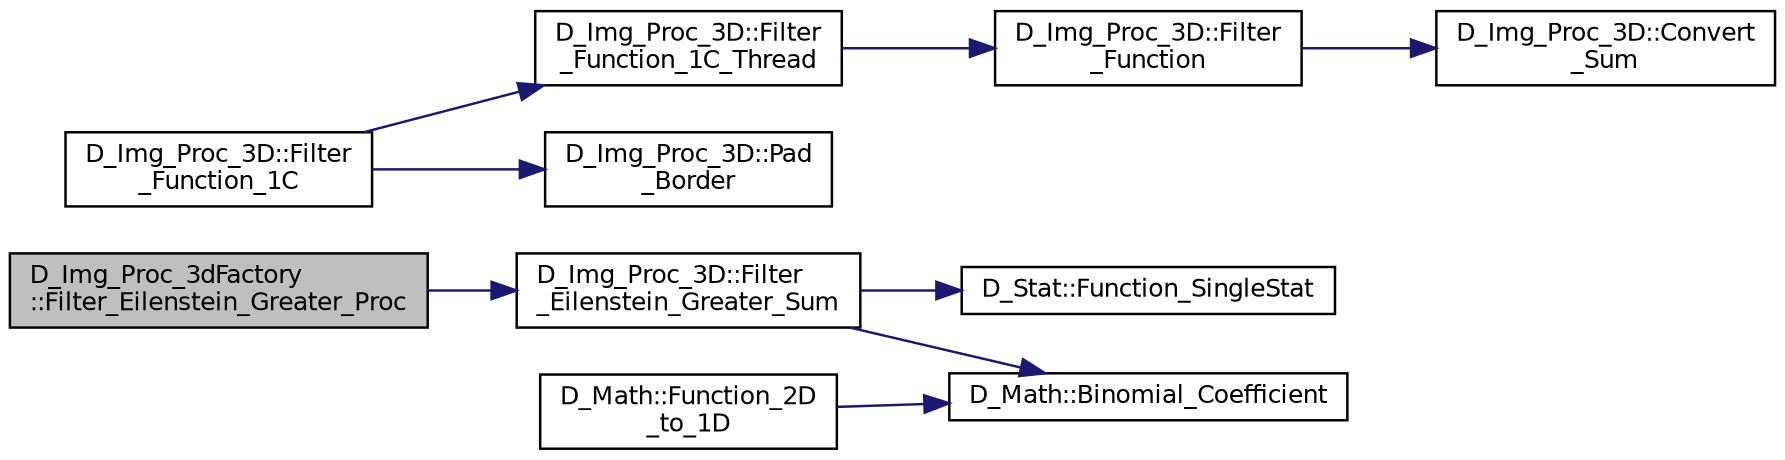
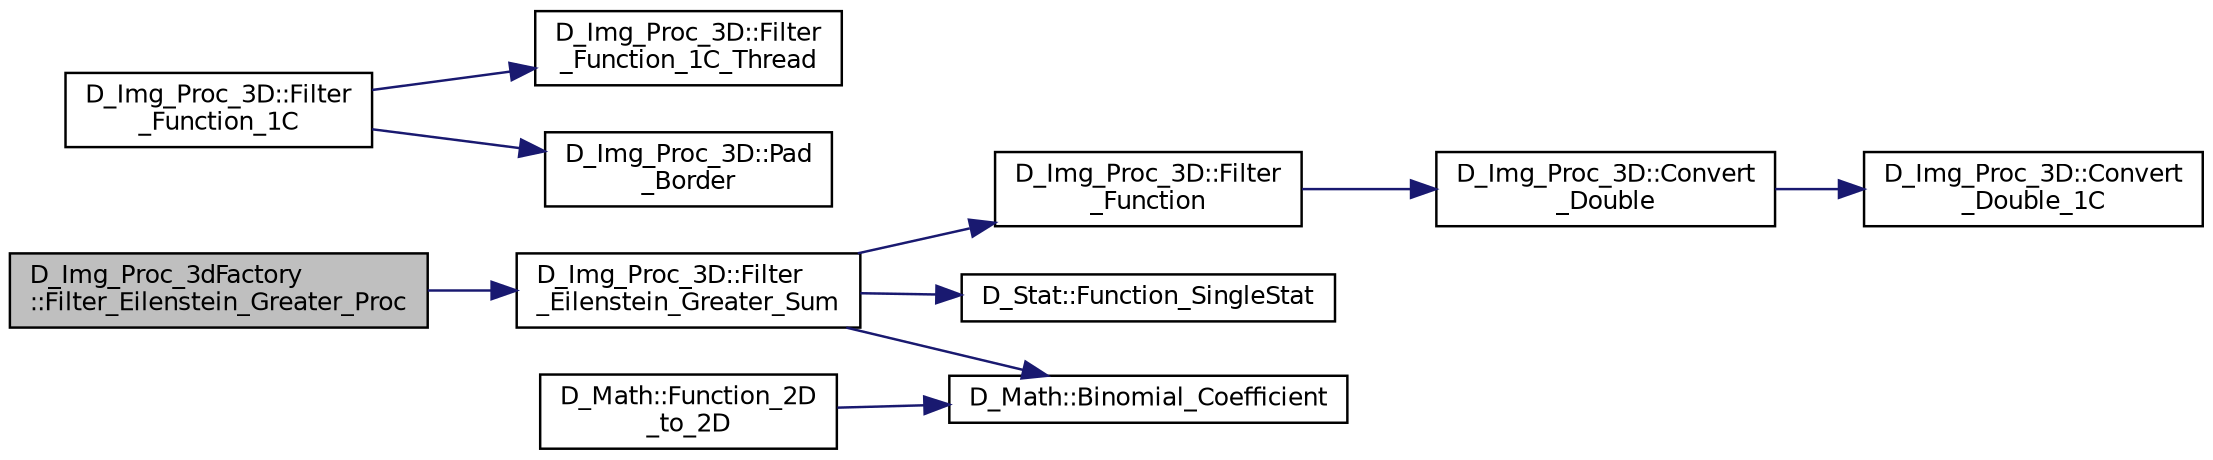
(905, 48) -> (914, 241)
(1606, 48) -> (1606, 189)
none -> (2033, 189)
(689, 412) -> (689, 412)
